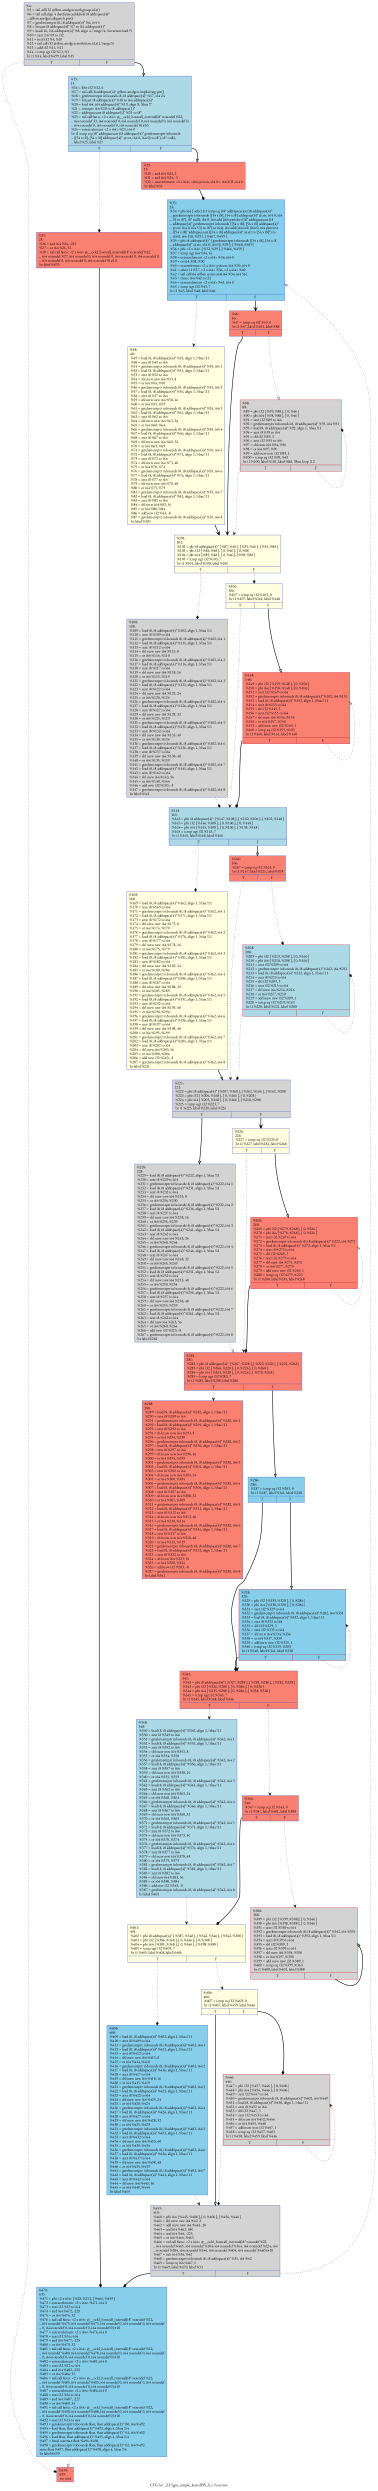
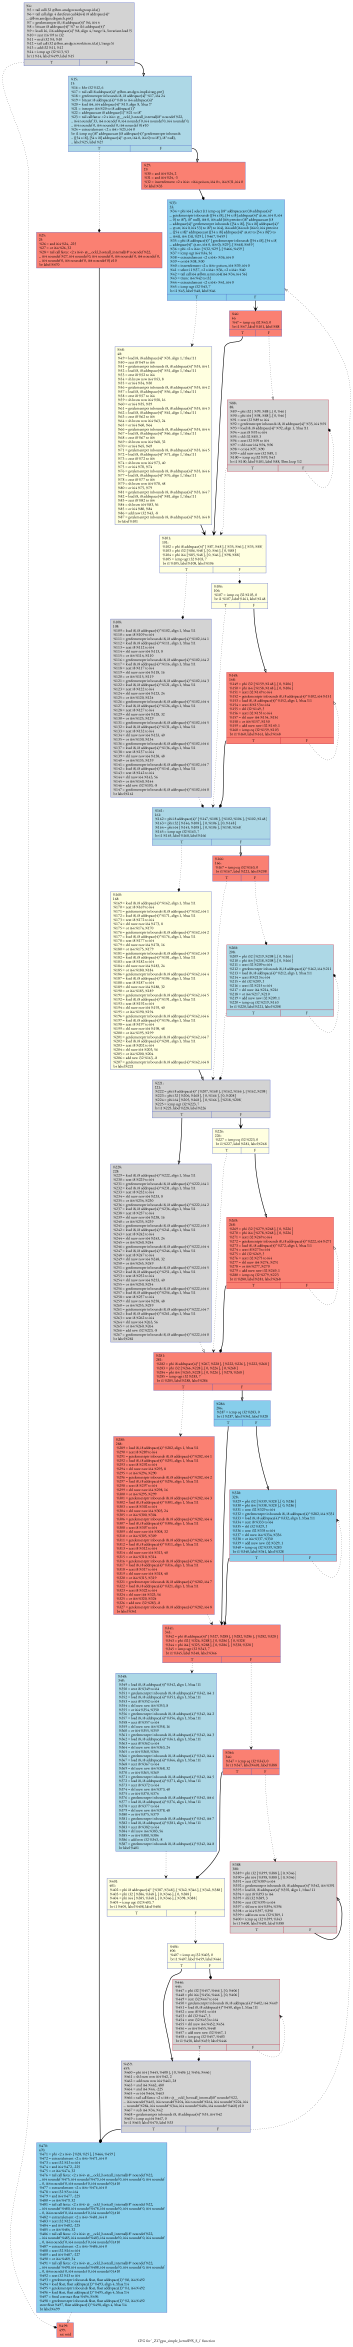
none -> (209, 1618)
(157, 2110) -> none
